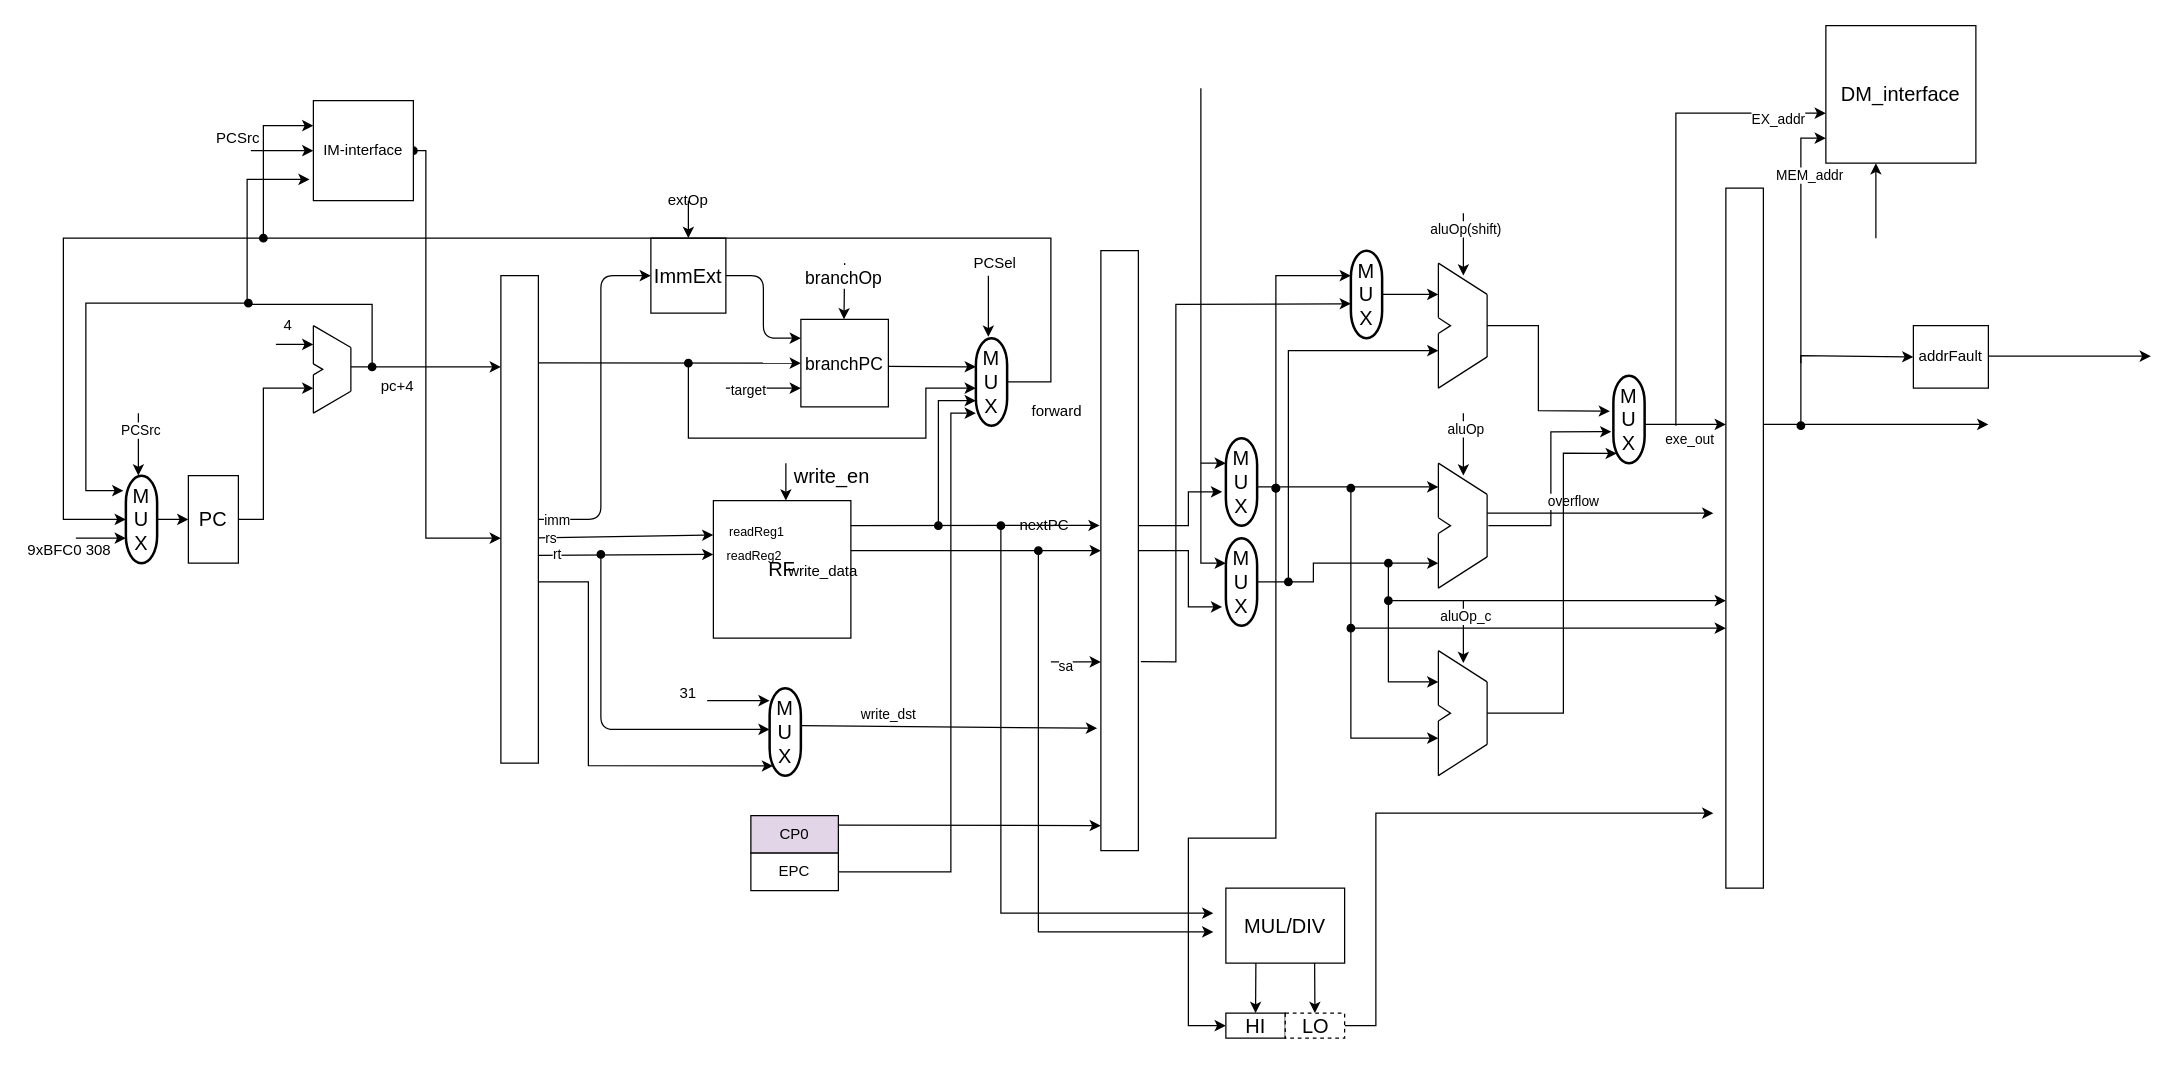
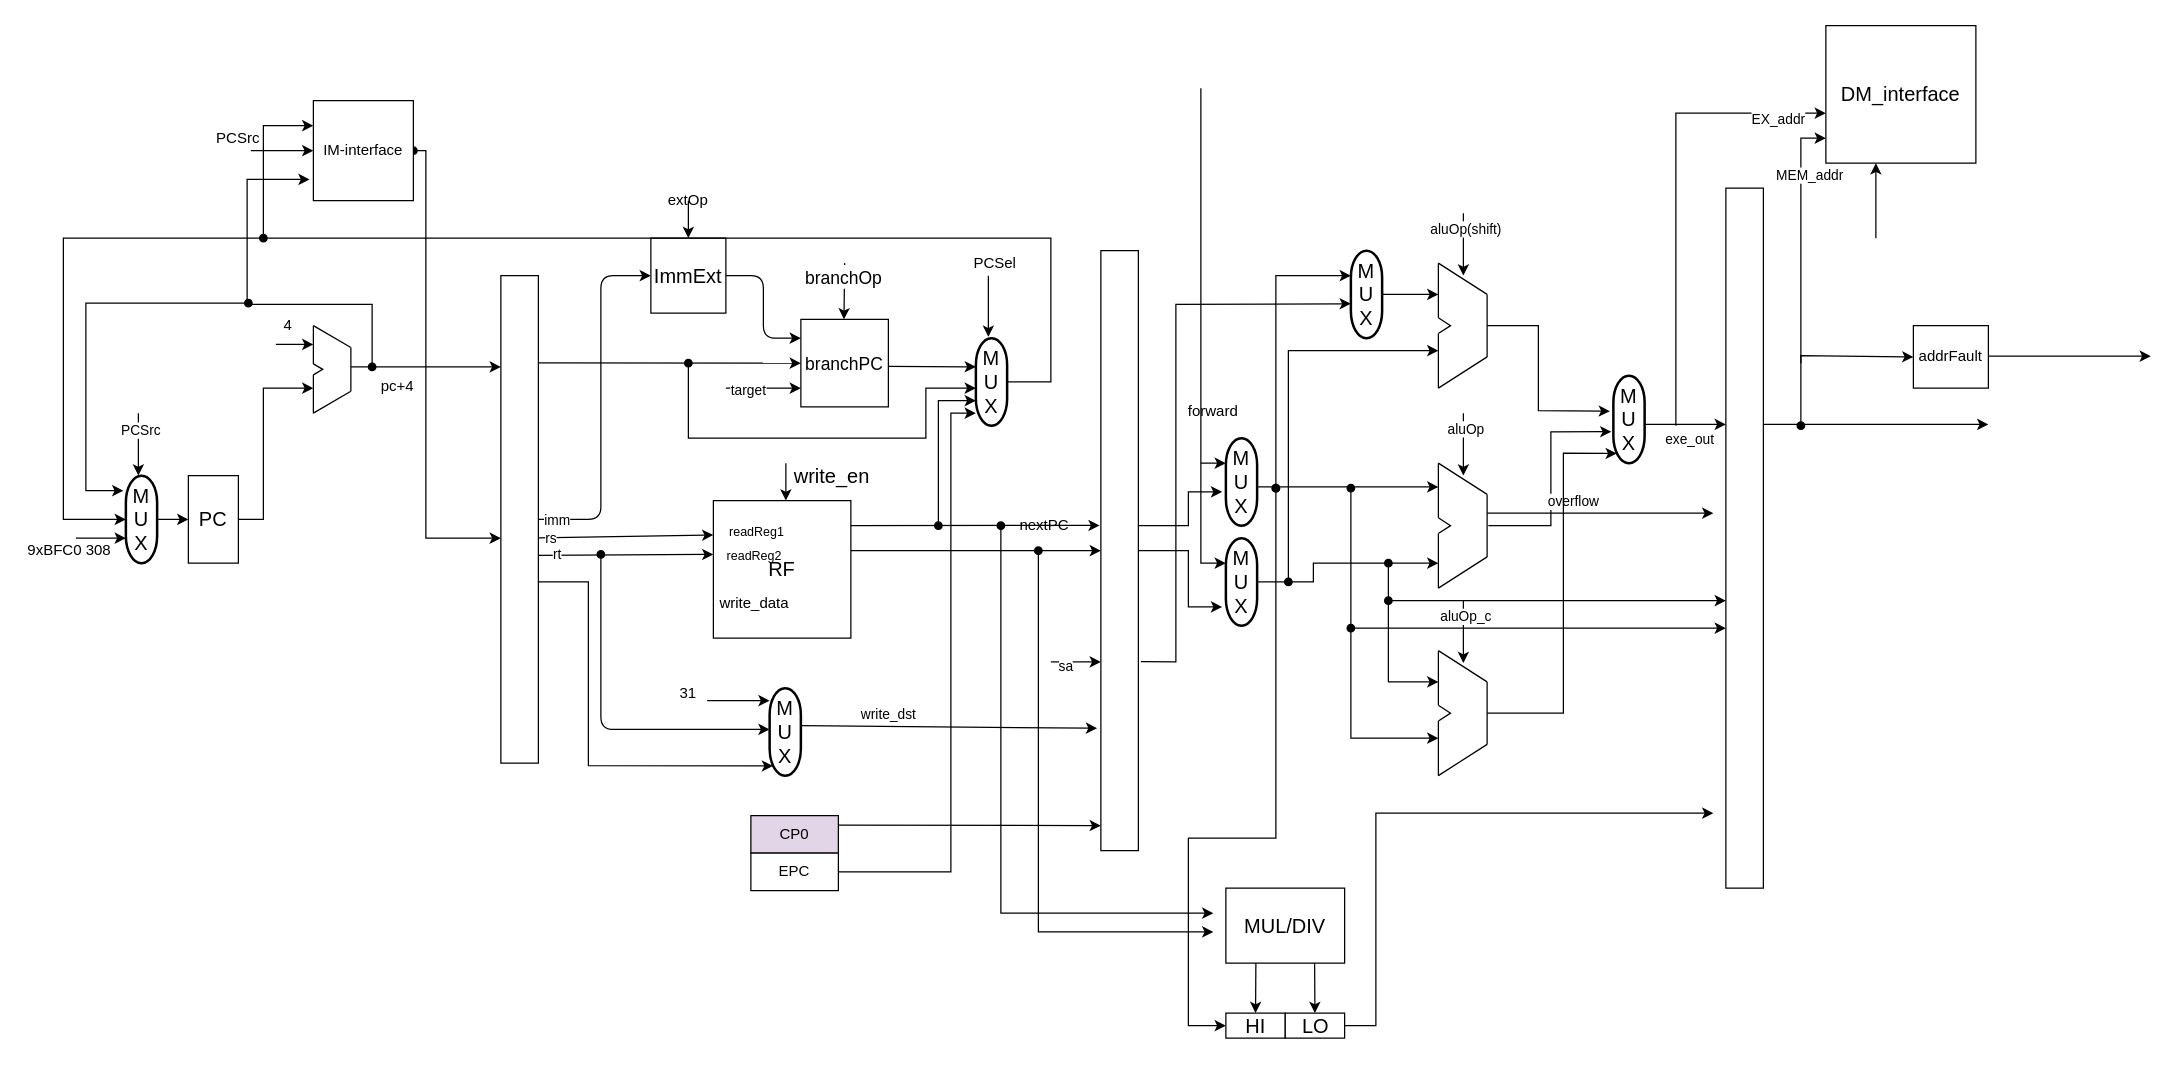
(1057, 412) -> (1213, 412)
(823, 569) -> (754, 601)
(1315, 1026) -> (1315, 1026)
